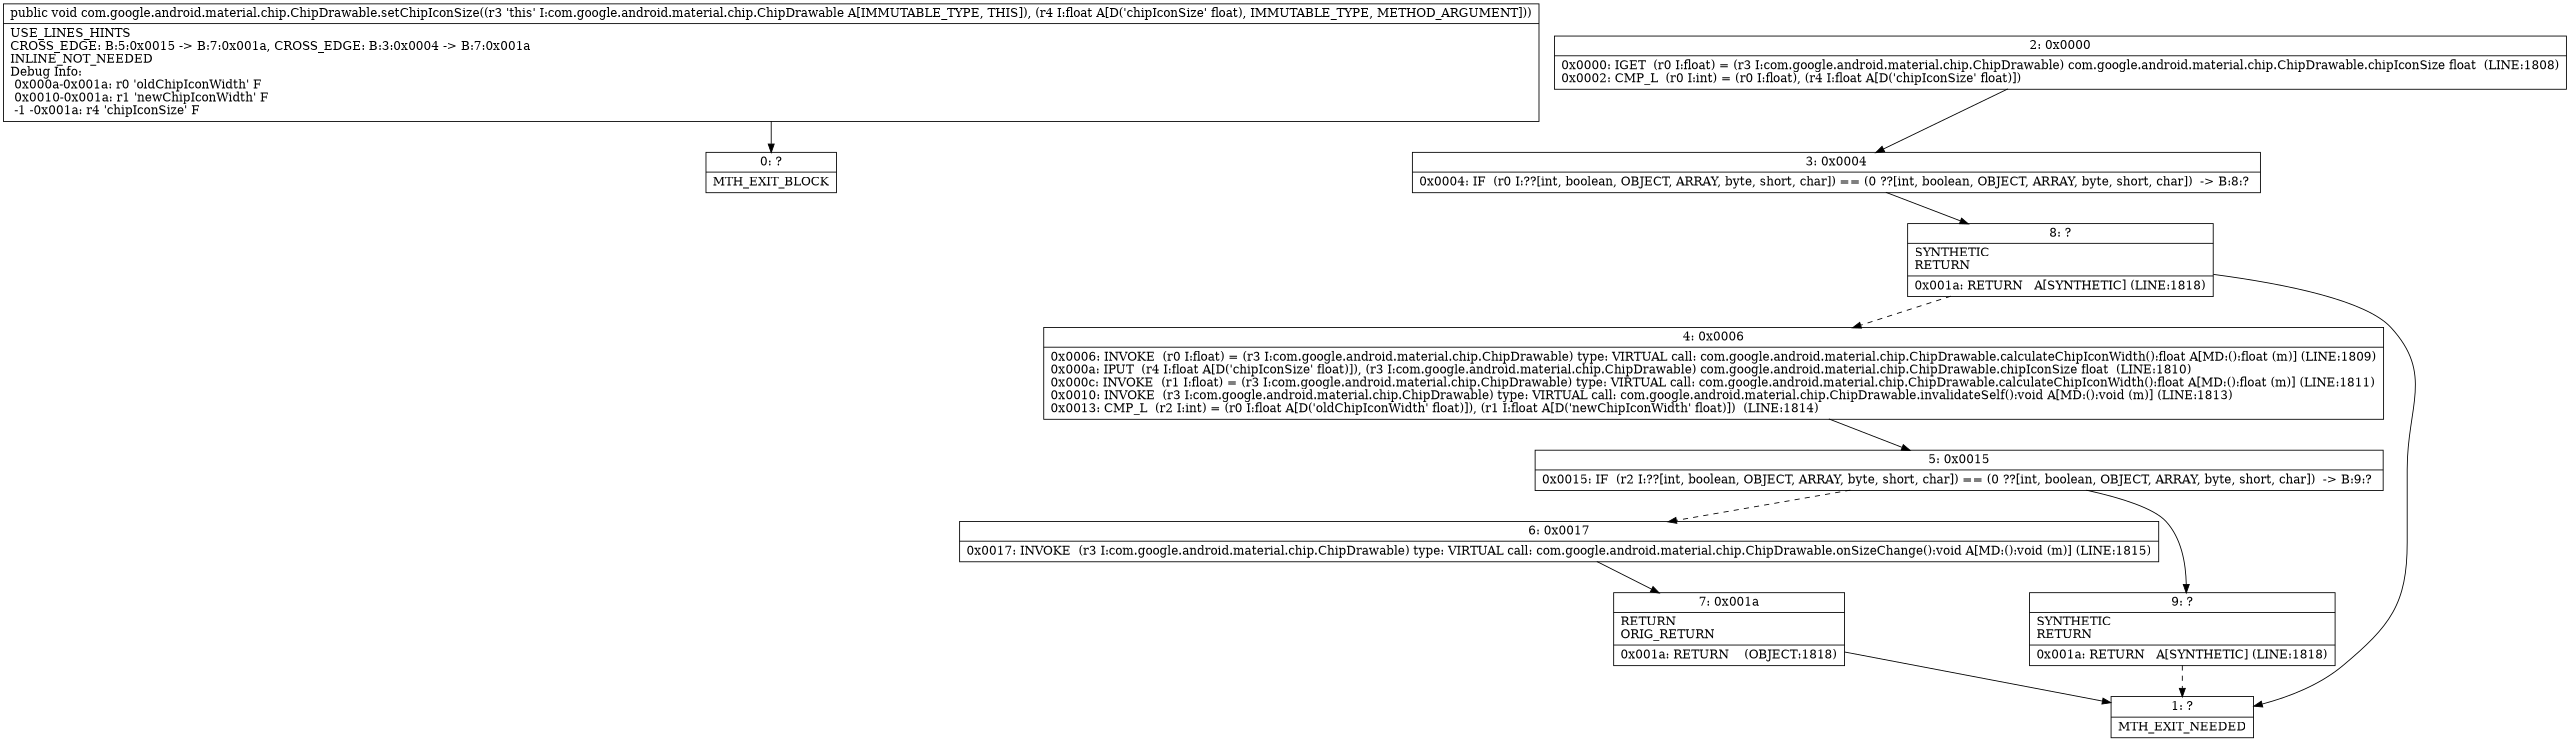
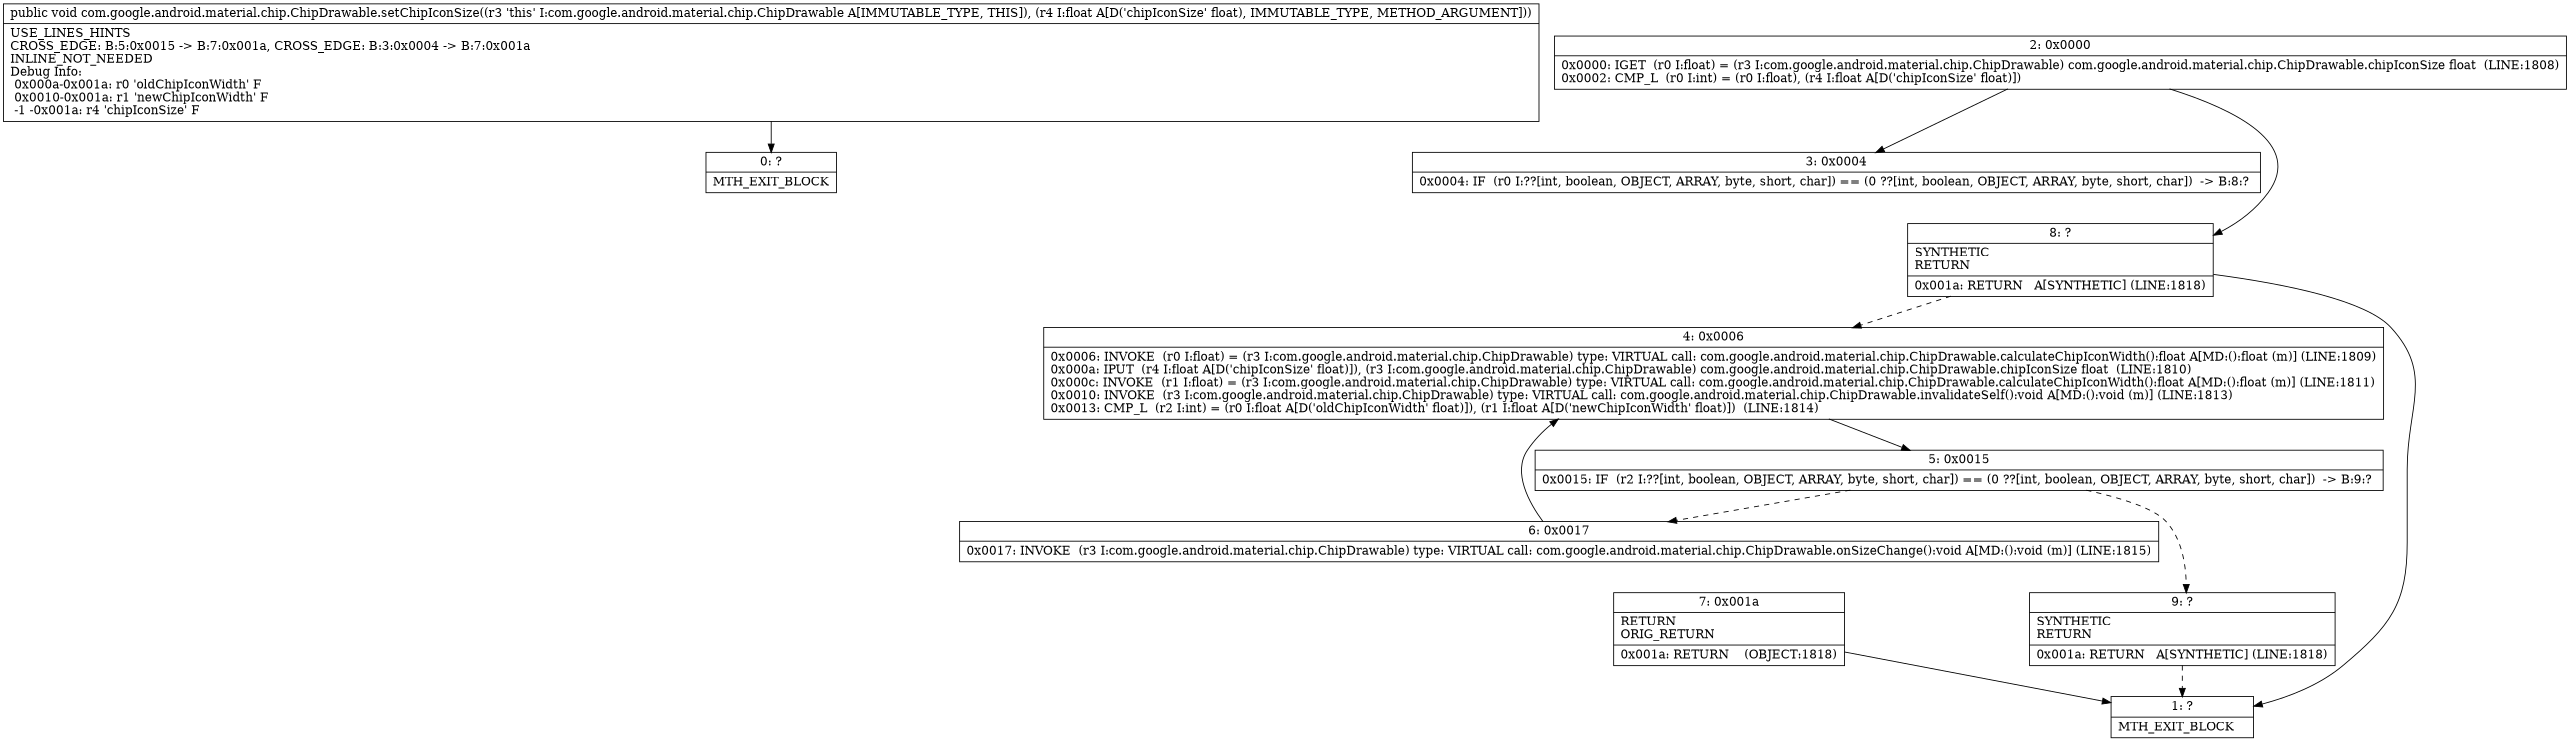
(1923, 207) -> (2269, 143)
(2159, 515) -> (2159, 515)
(1624, 575) -> (1522, 470)
(2182, 727) -> (2176, 727)
